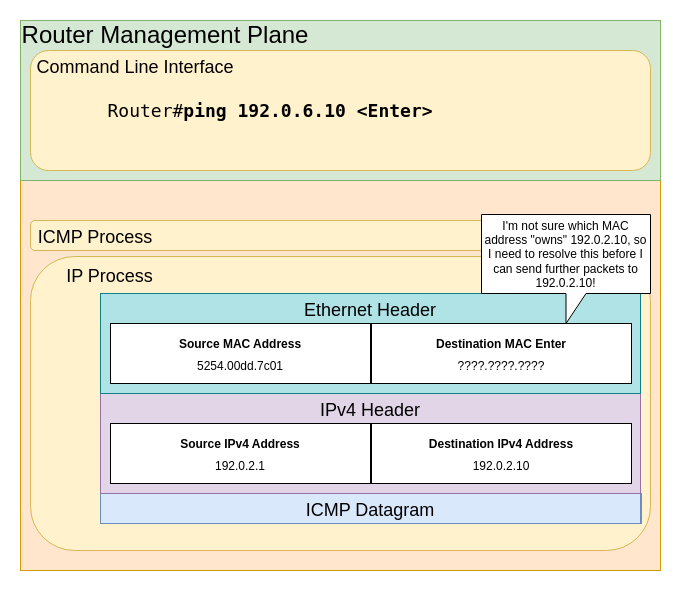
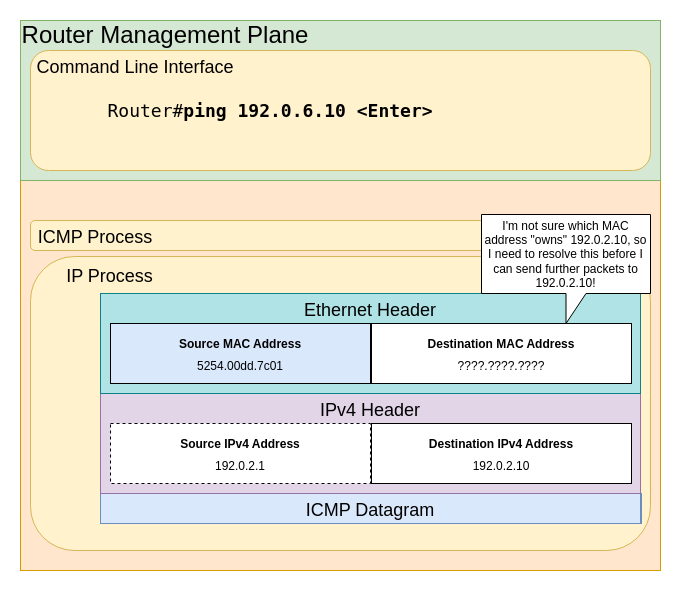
(241, 354) -> (241, 354)
(502, 354) -> (502, 354)
(241, 454) -> (241, 454)
